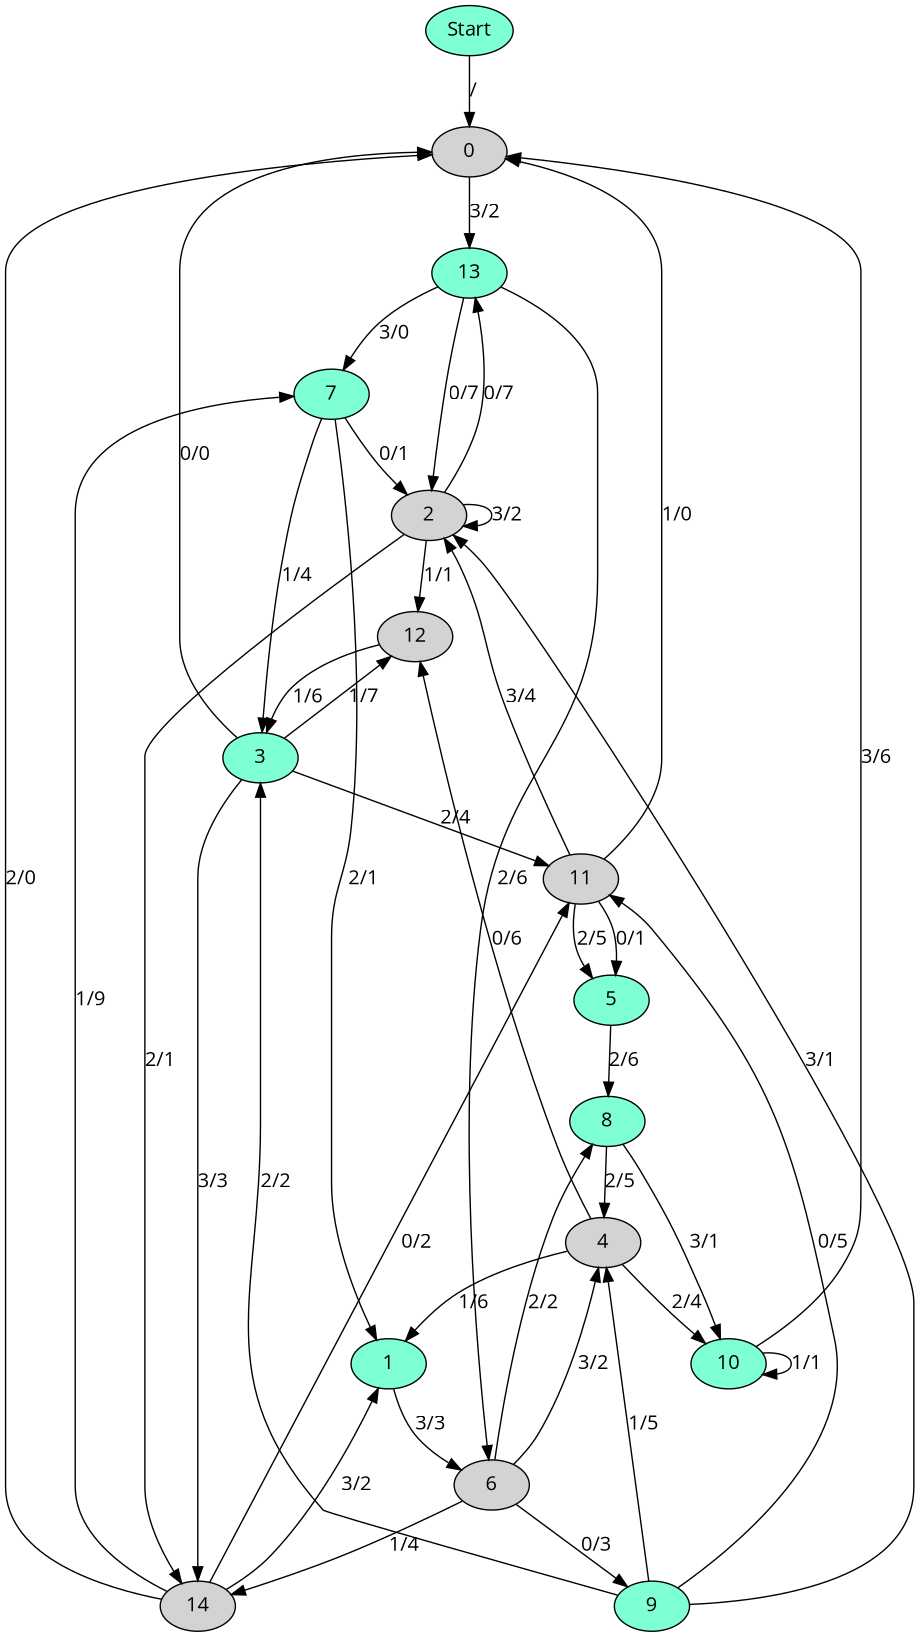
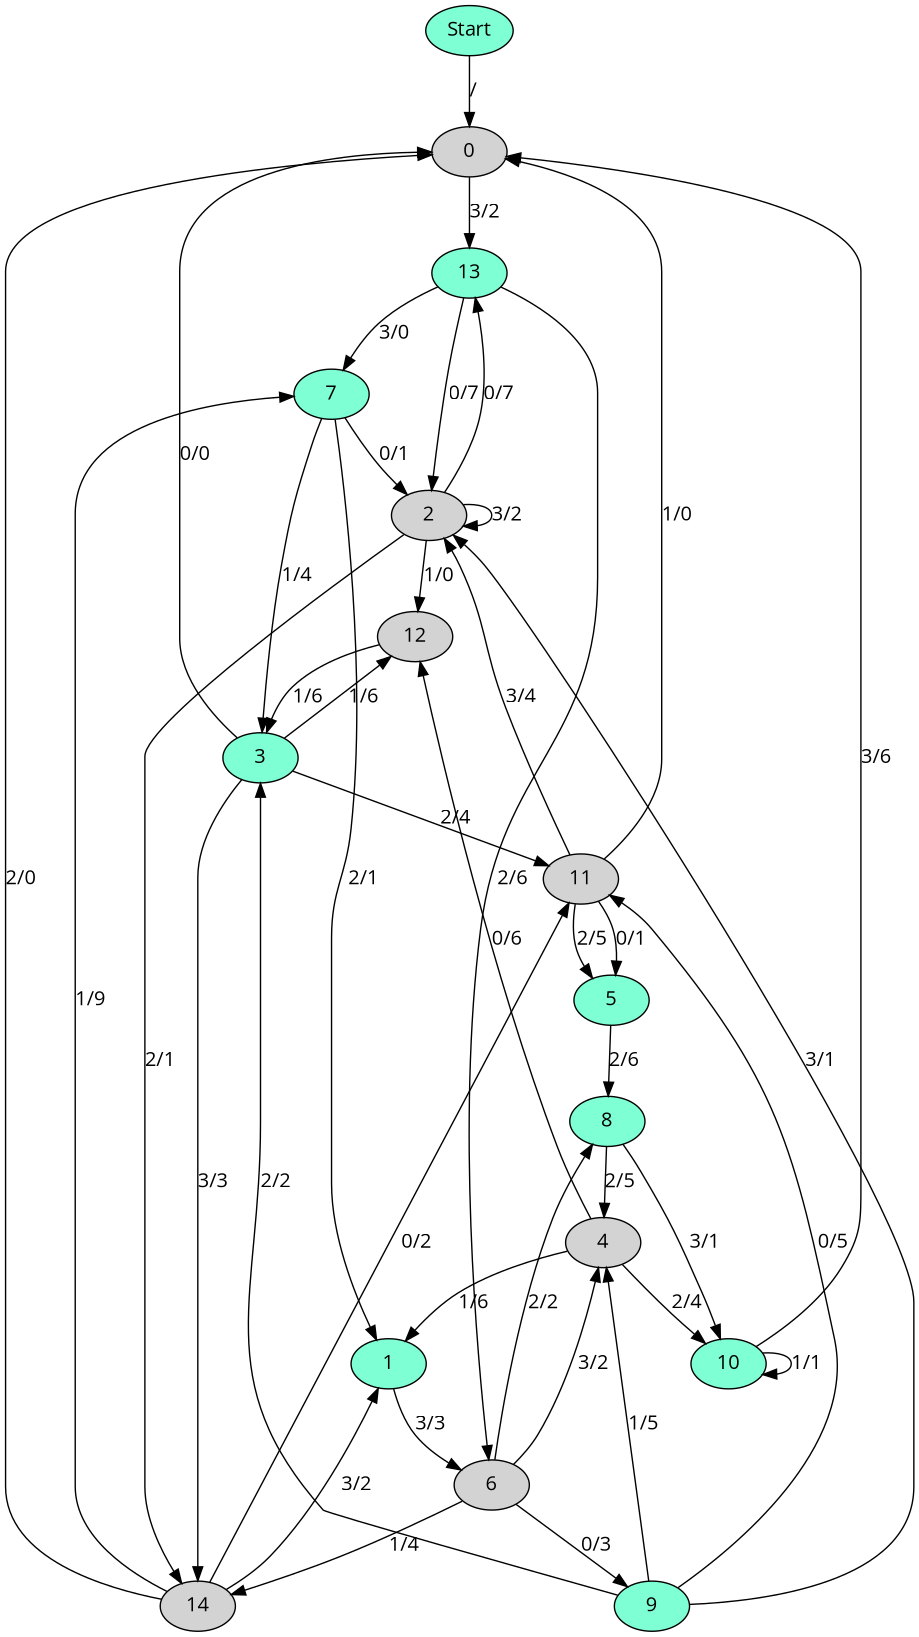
(439, 576) -> (439, 576)
(364, 697) -> (364, 697)
